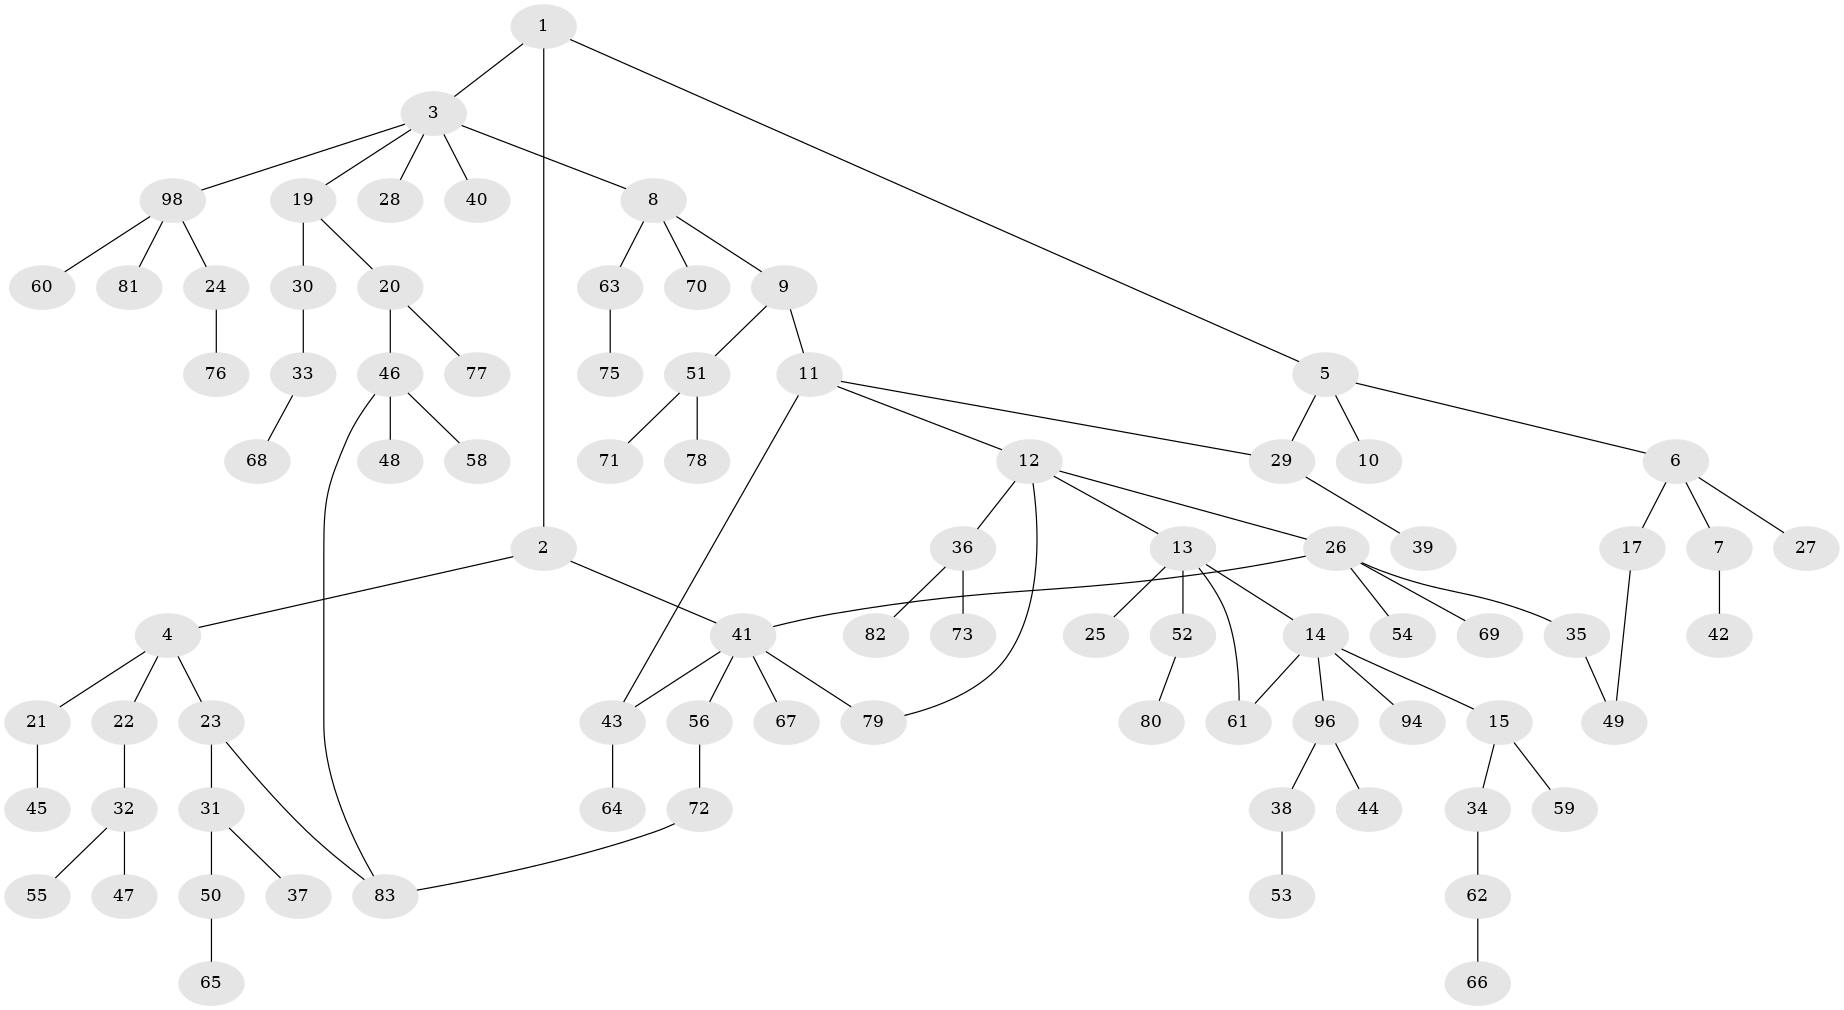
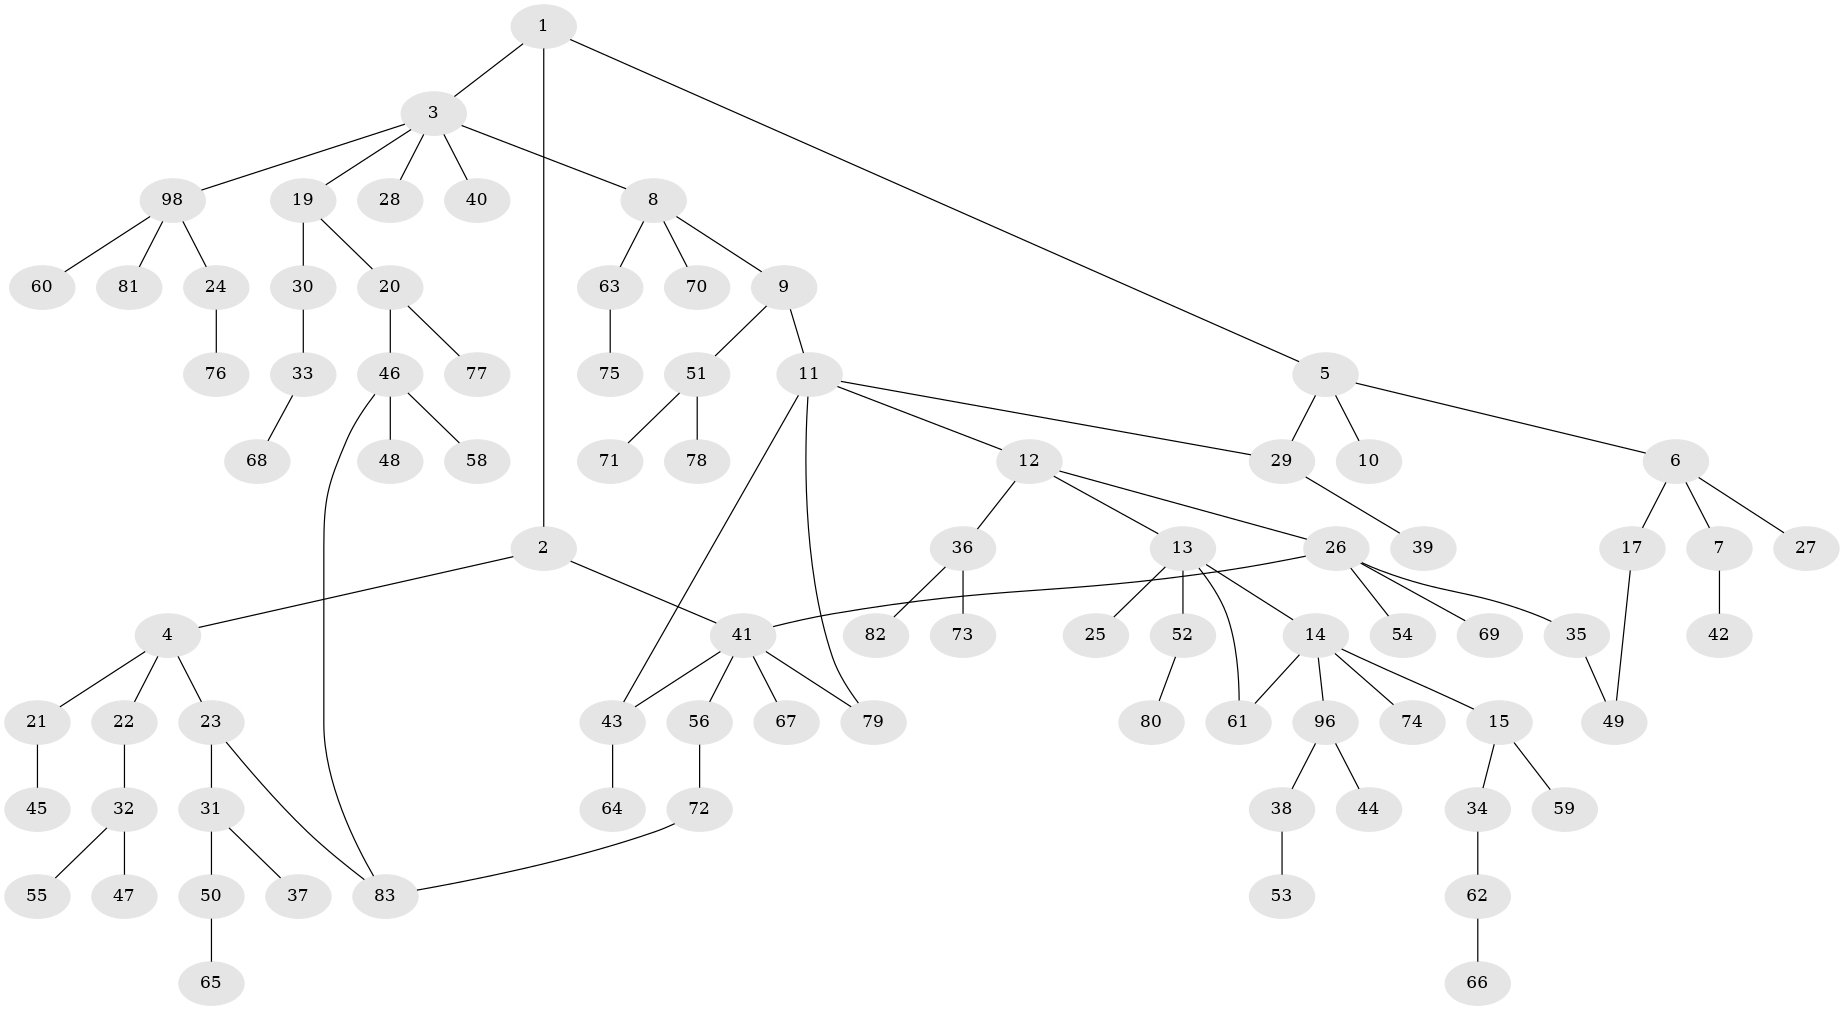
(1021, 631) -> (811, 554)
(1413, 723) -> (1413, 723)
